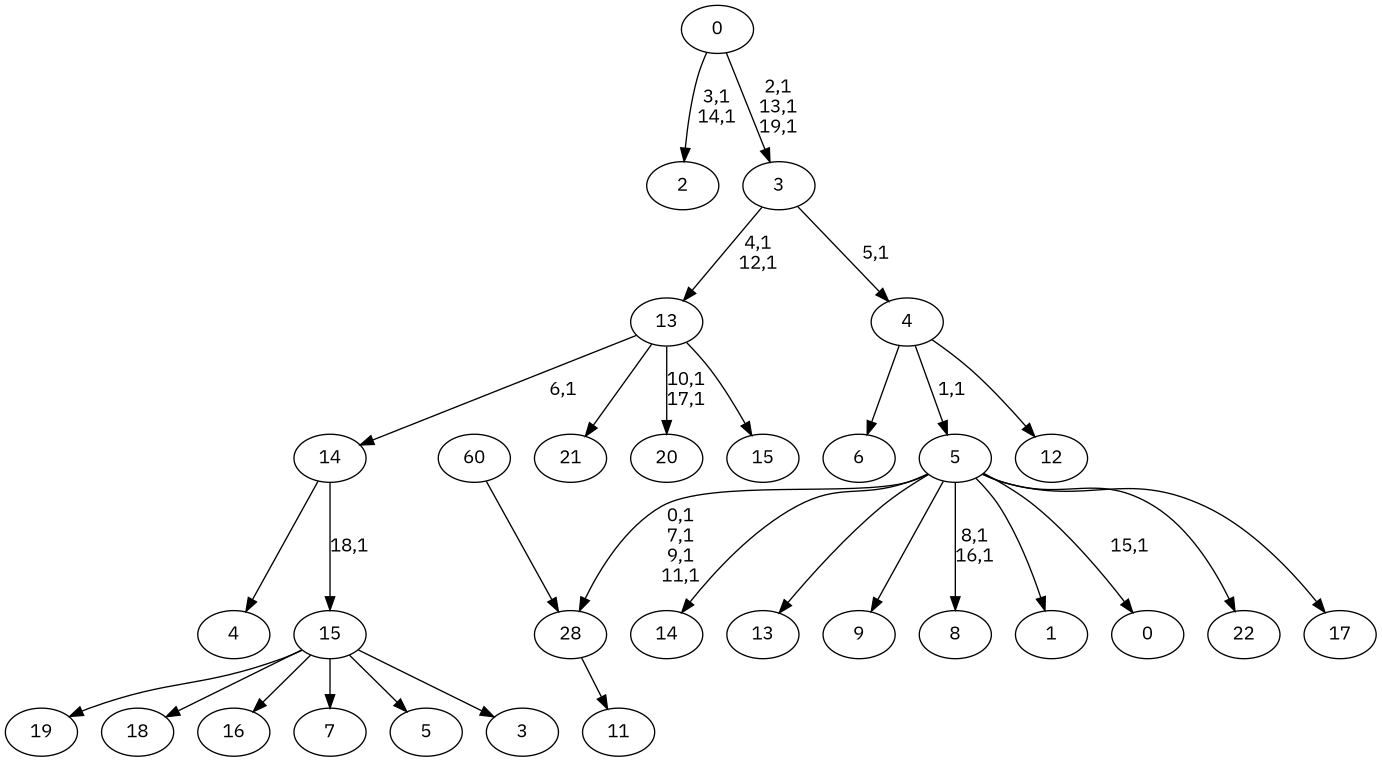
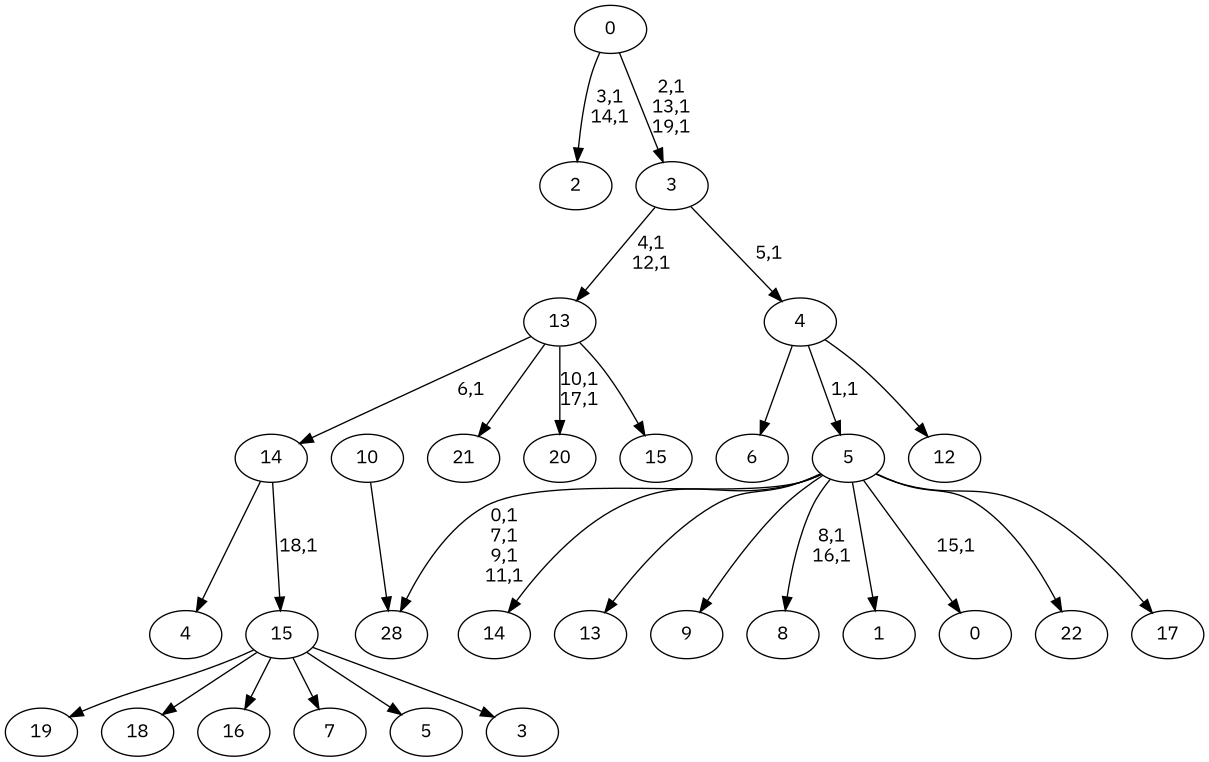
(474, 458) -> (367, 458)
(619, 732) -> none
